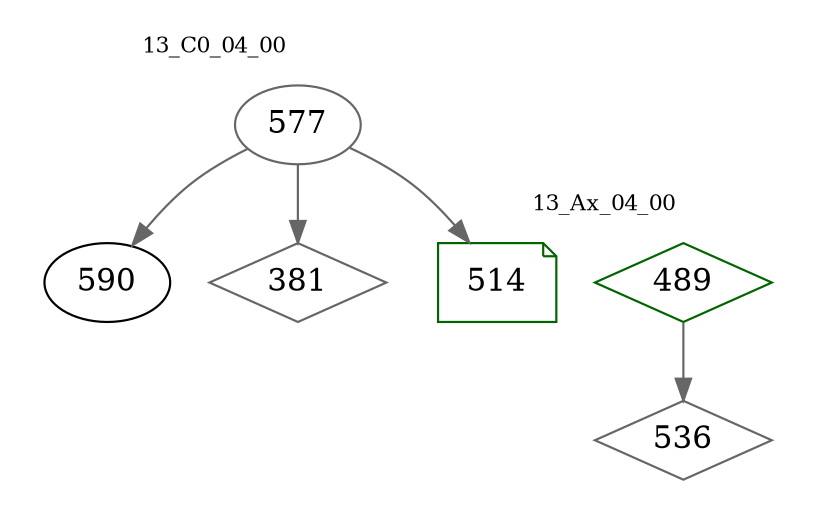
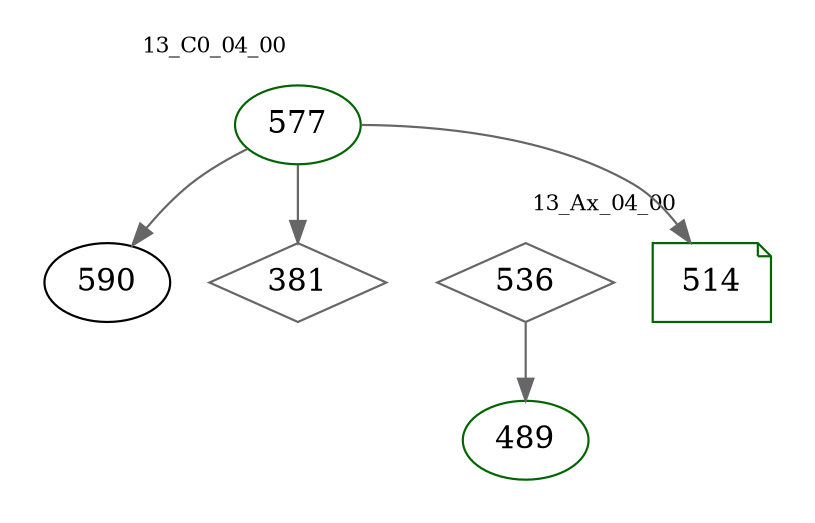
(298, 125) -> (298, 125)
(683, 283) -> (526, 440)
(683, 351) -> (526, 351)
